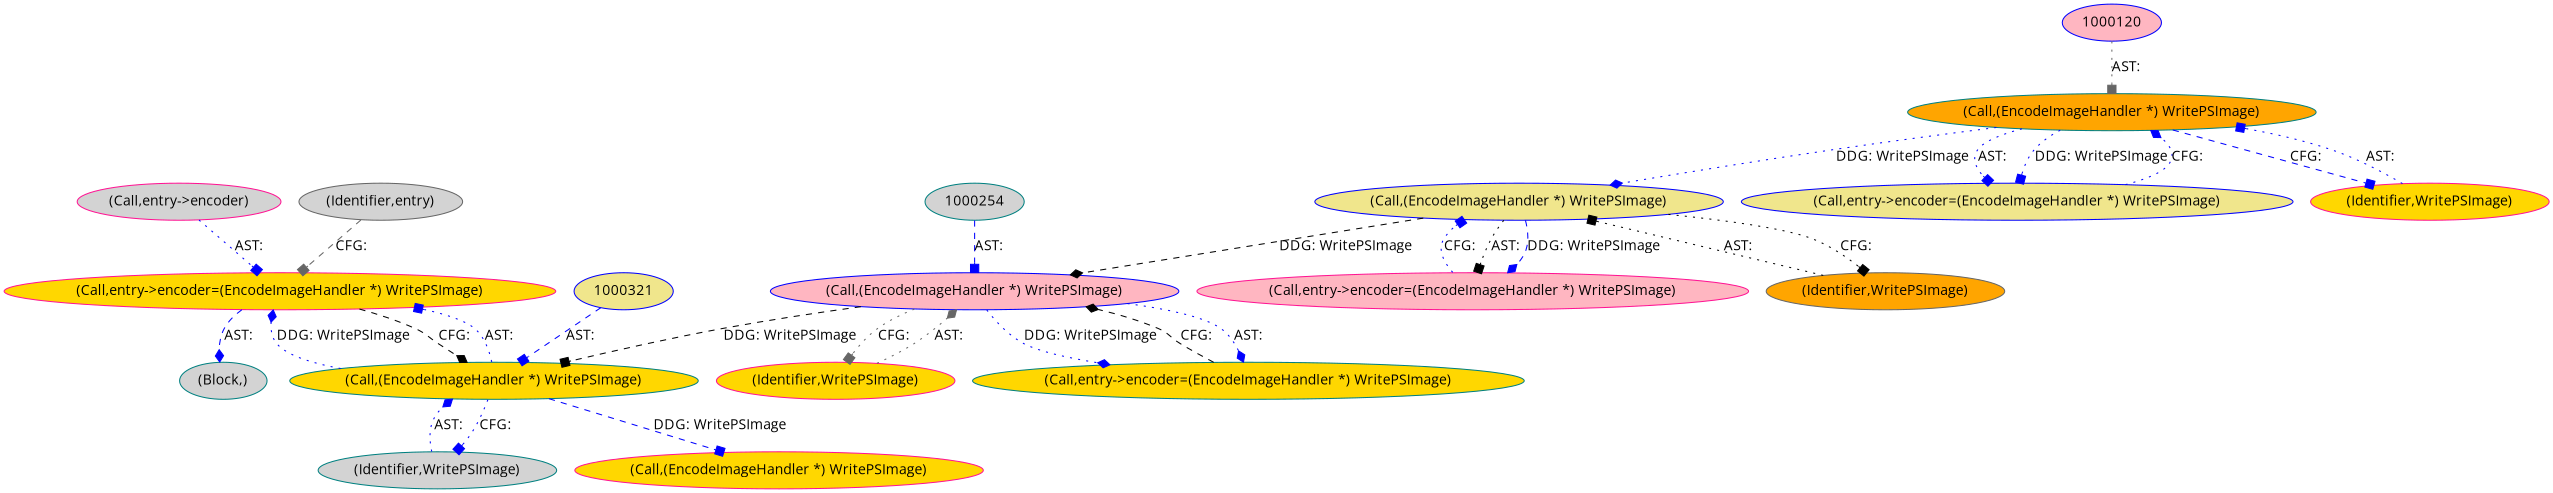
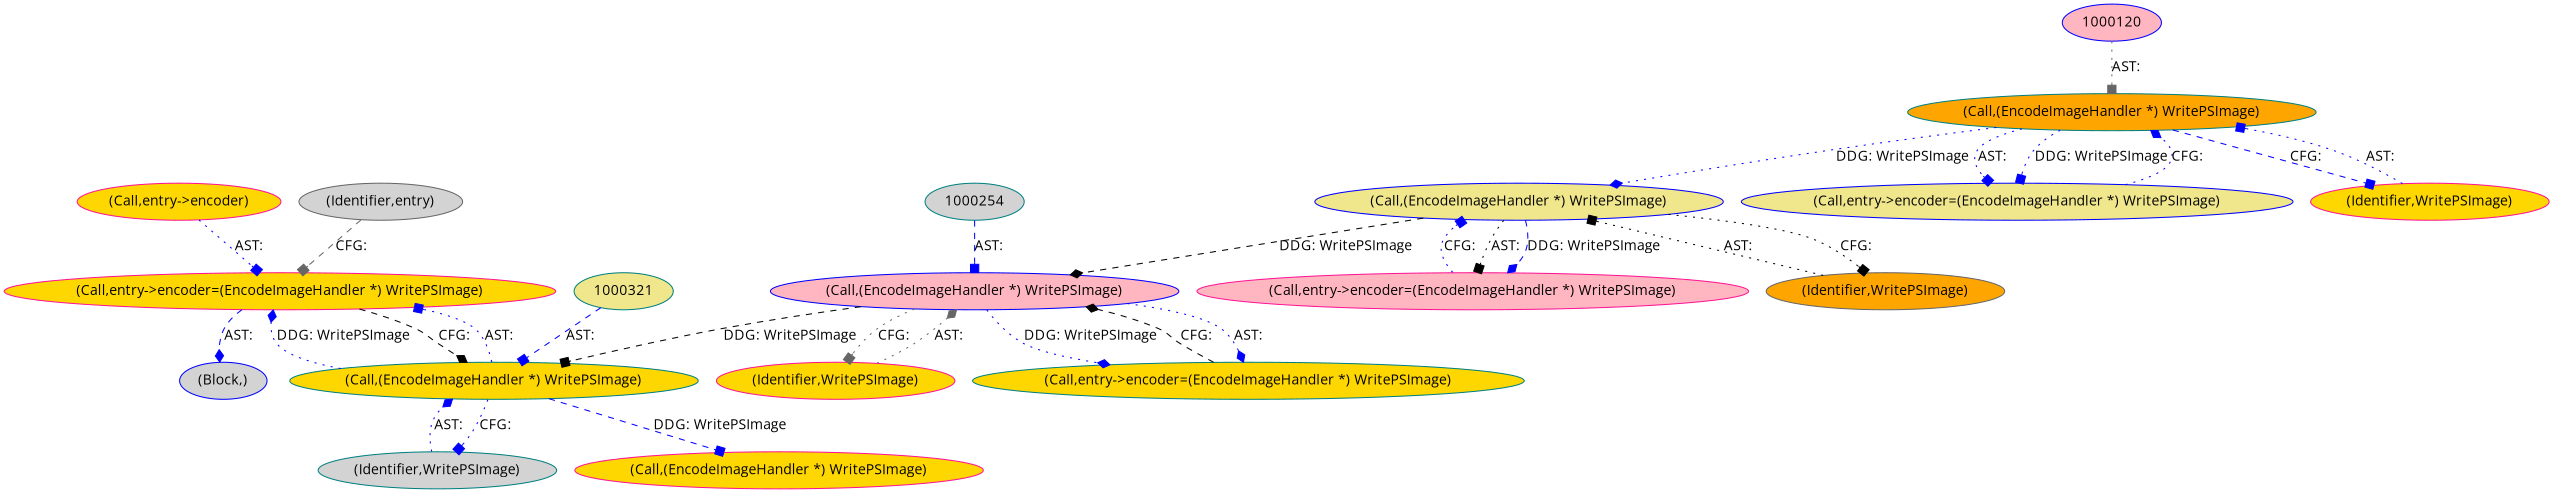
(179, 202) -> (179, 202)
(624, 291) -> (624, 291)
(223, 381) -> (223, 381)
